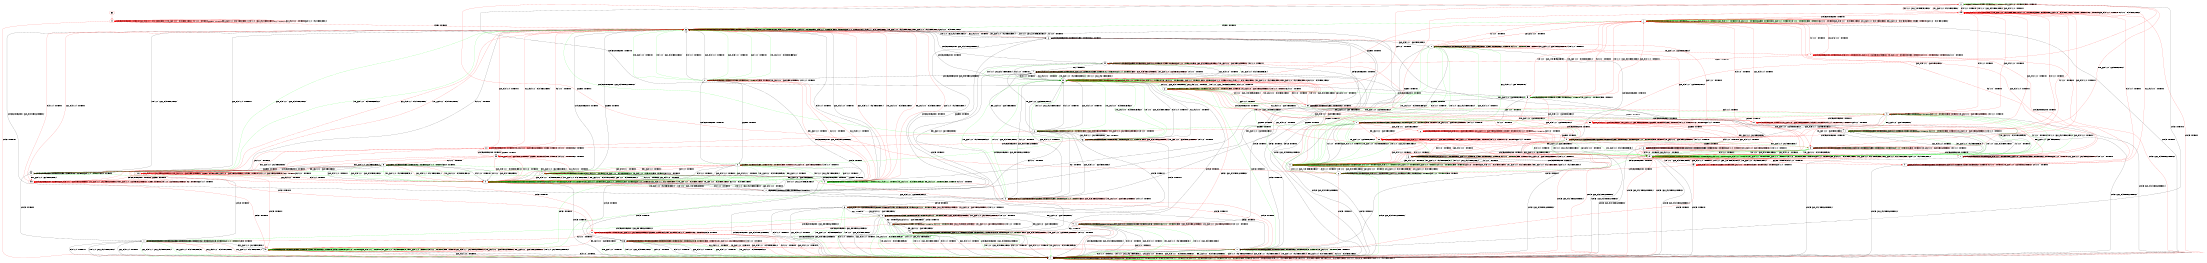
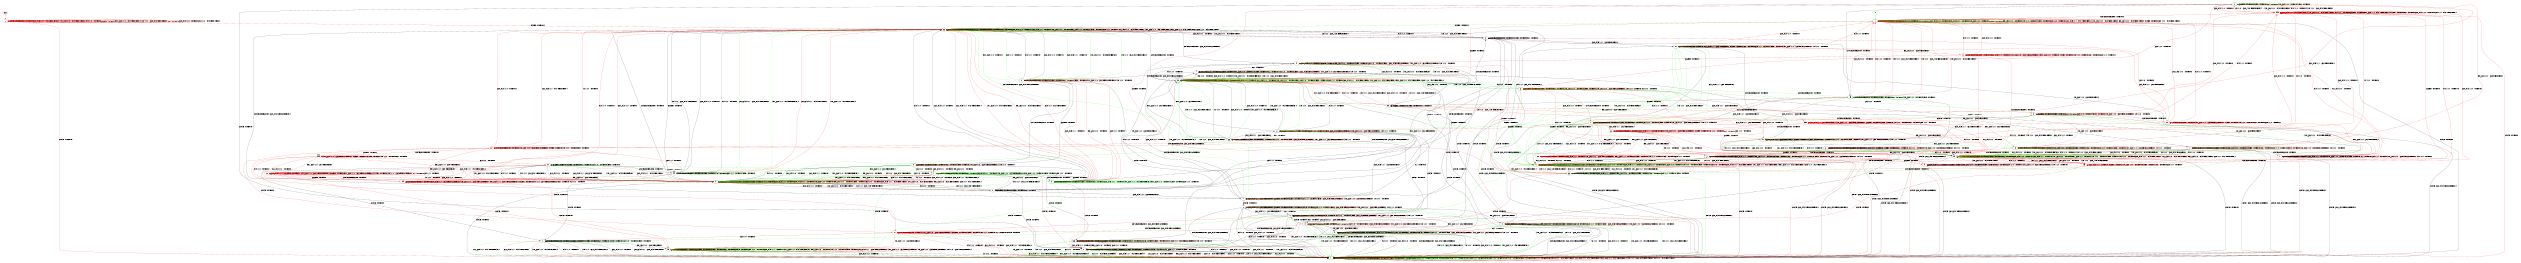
none -> (1875, 13)
(1562, 142) -> (1754, 152)
